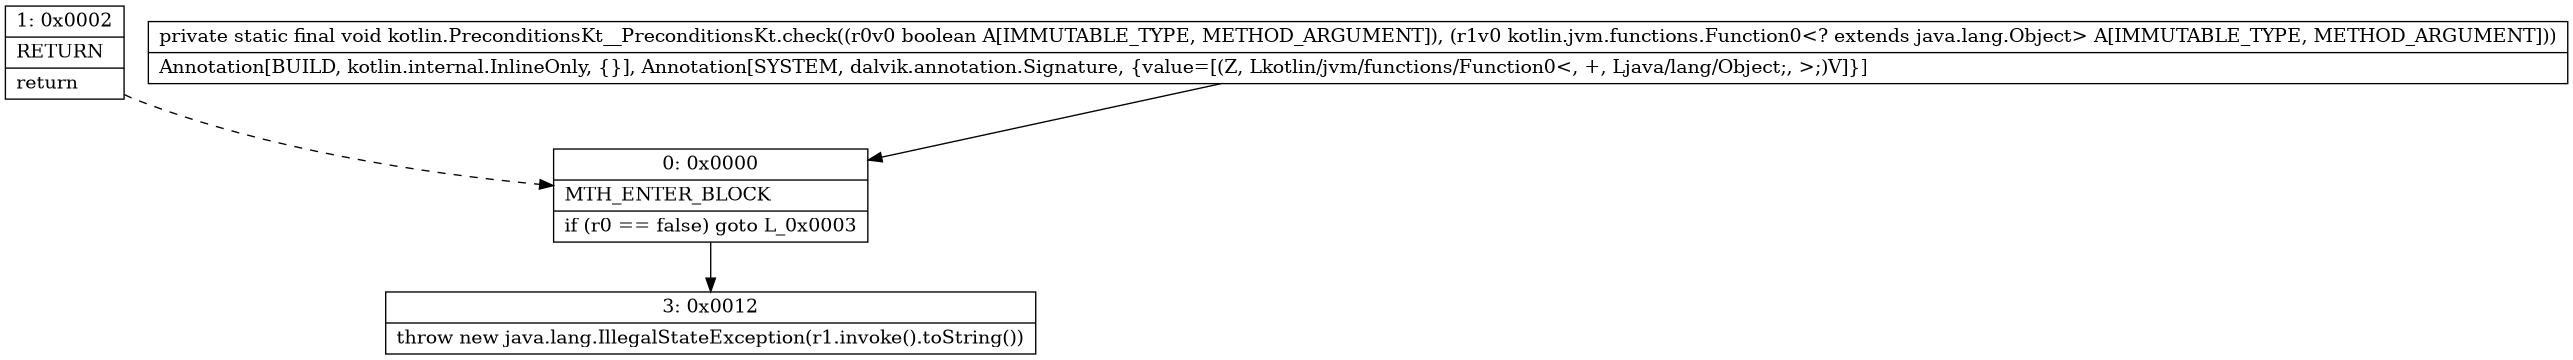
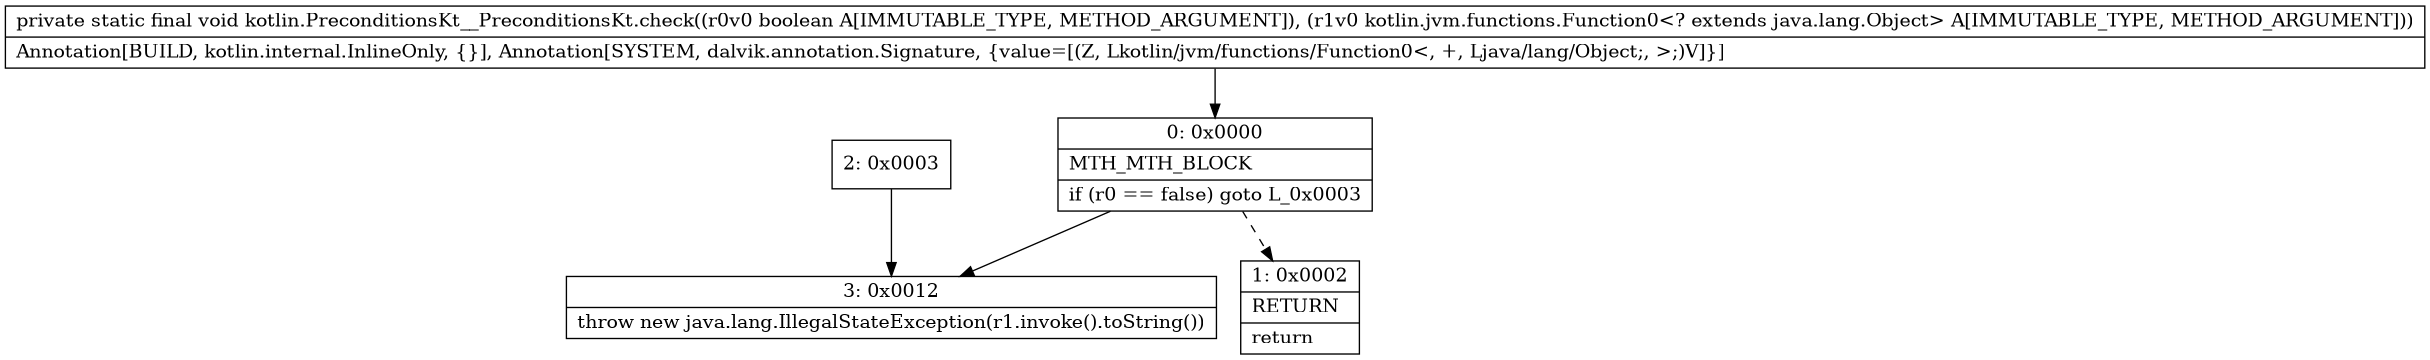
(329, 154) -> (1254, 230)
none -> (891, 165)
(668, 195) -> (1160, 164)
